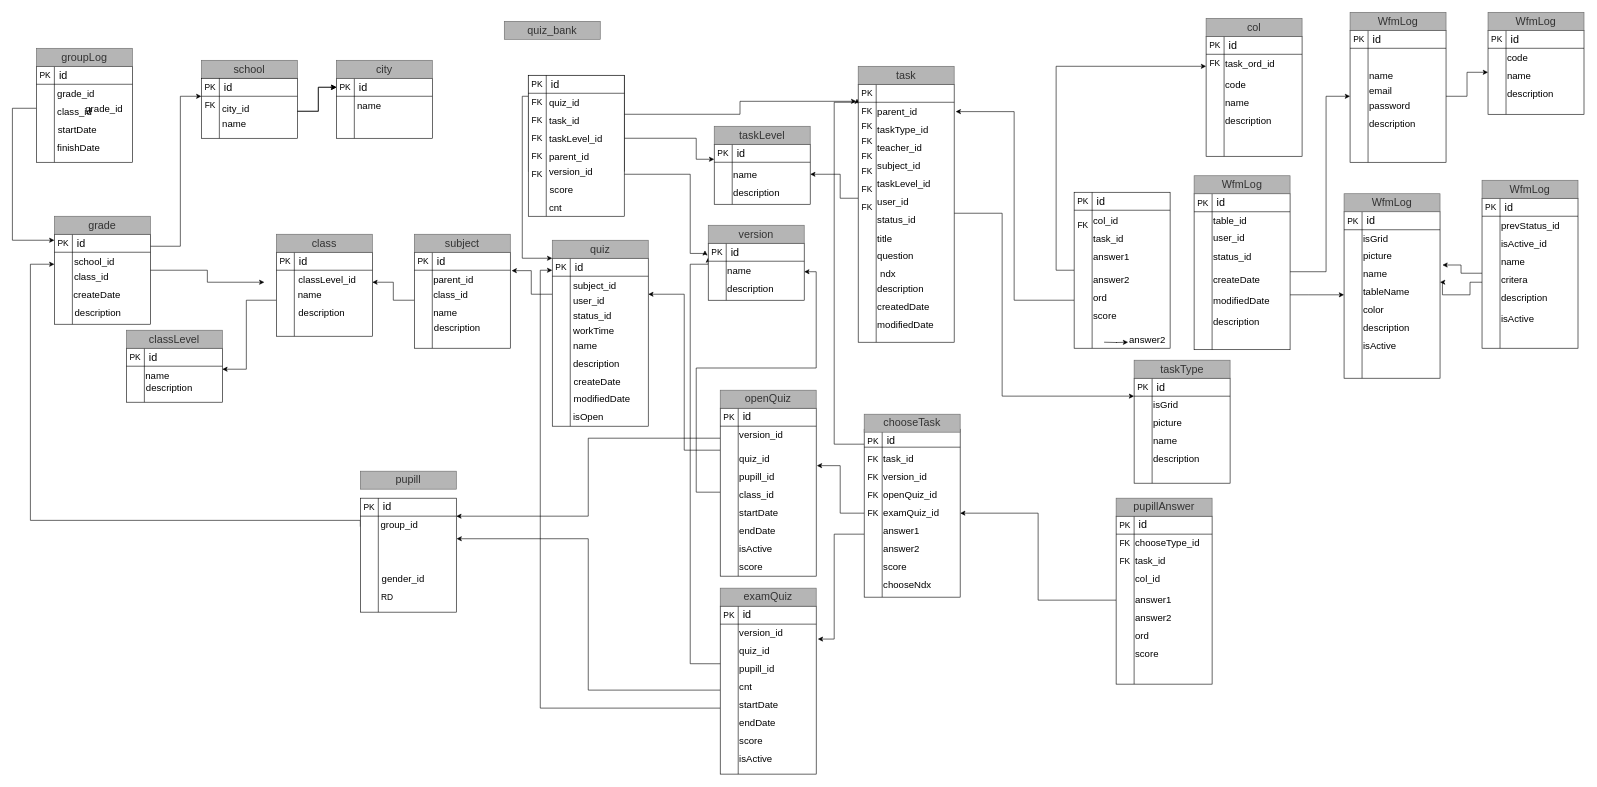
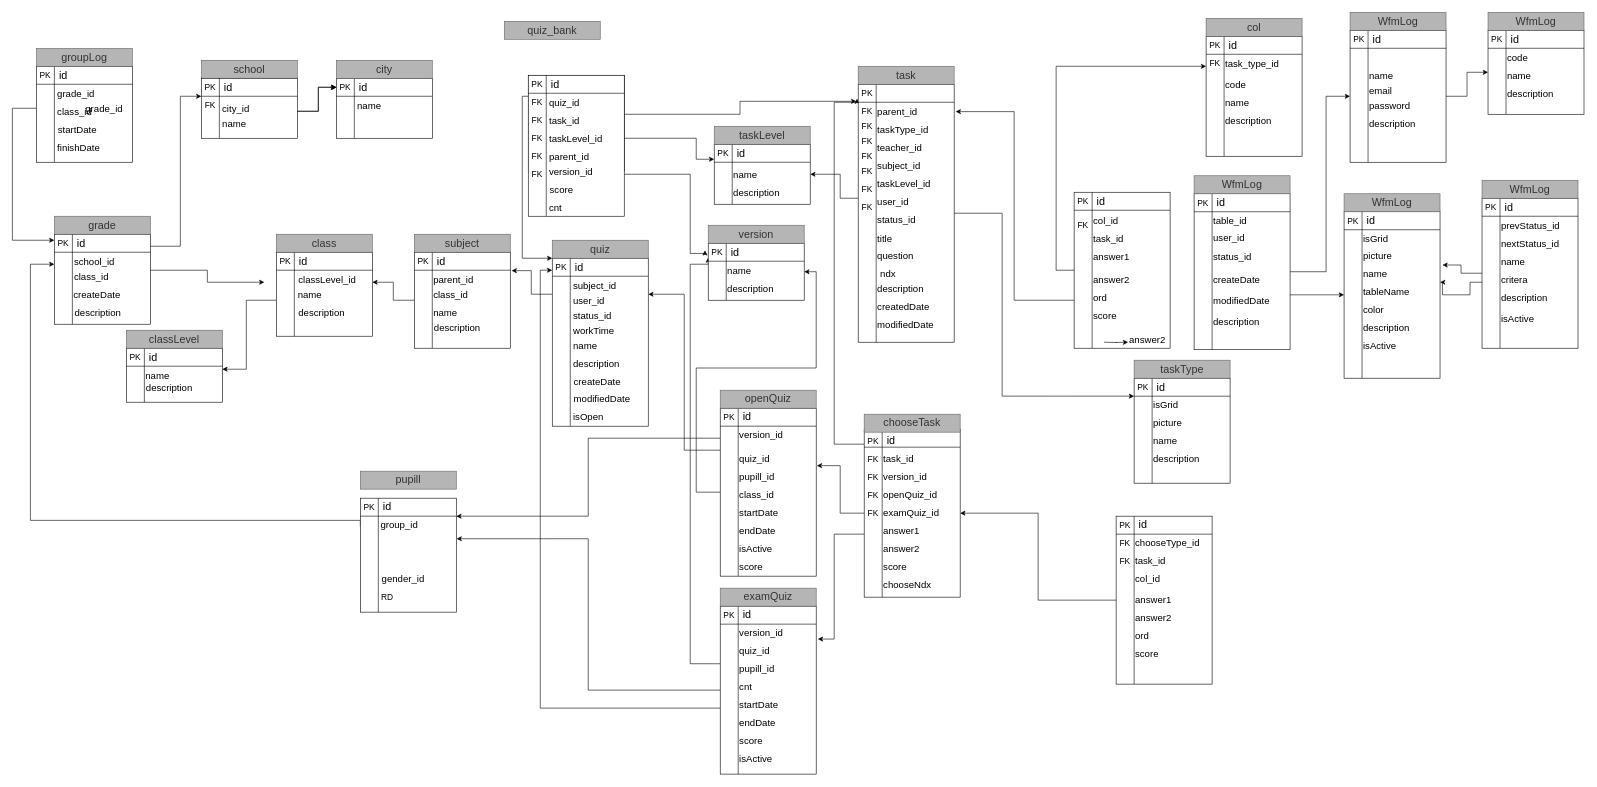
(1247, 63) -> (1249, 63)
(1521, 243) -> (1527, 243)
(1164, 507) -> none
